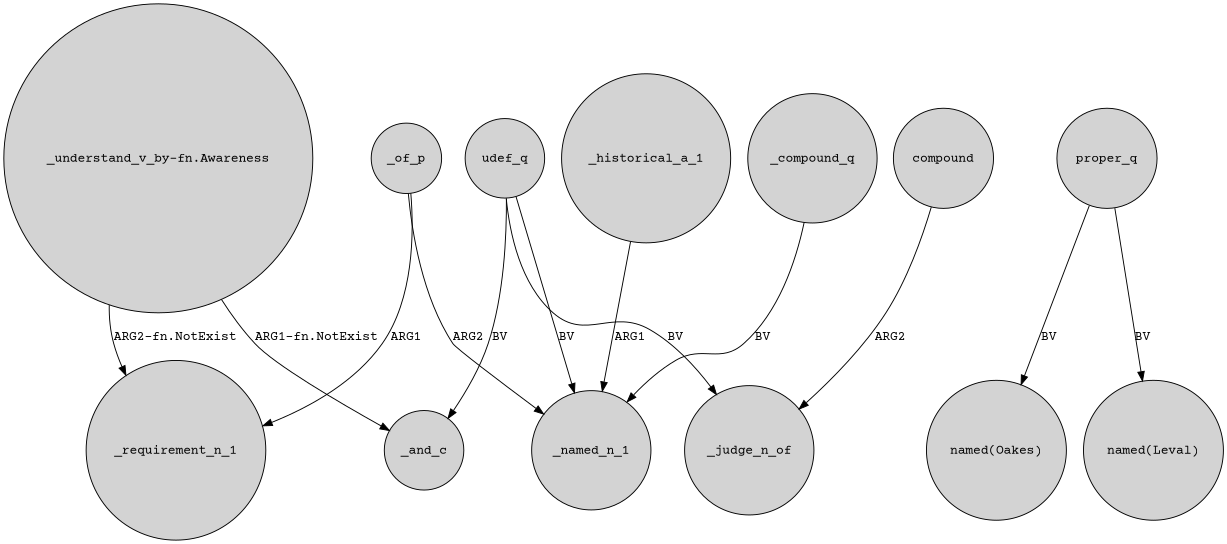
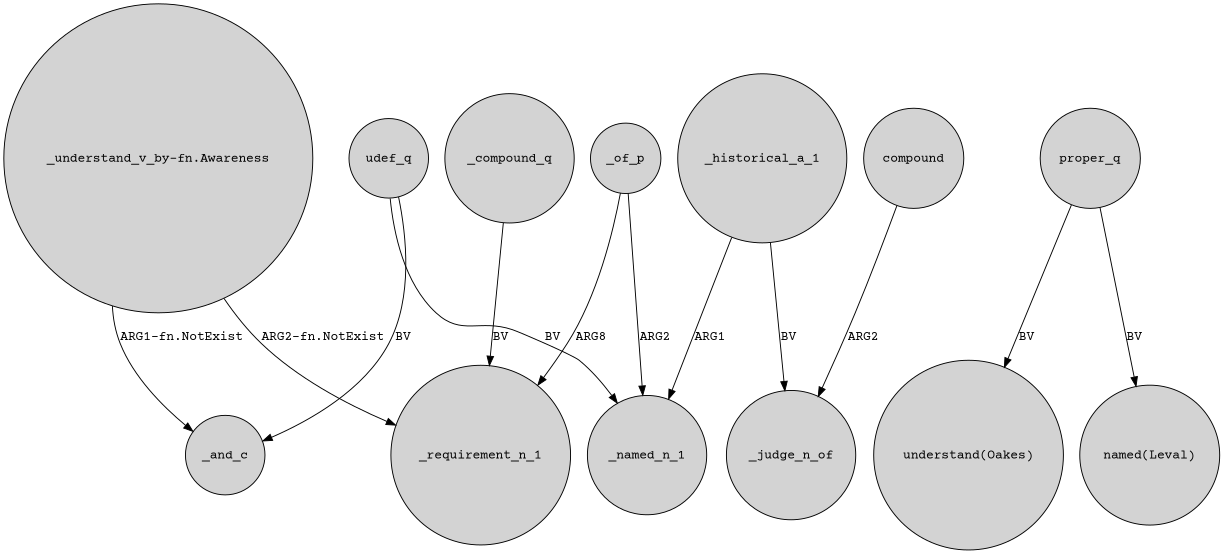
(580, 325) -> (777, 312)
(406, 337) -> (591, 337)
(748, 339) -> (497, 290)
(996, 450) -> (969, 455)
